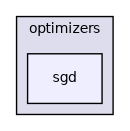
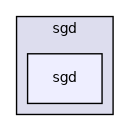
(65, 30) -> (65, 30)
